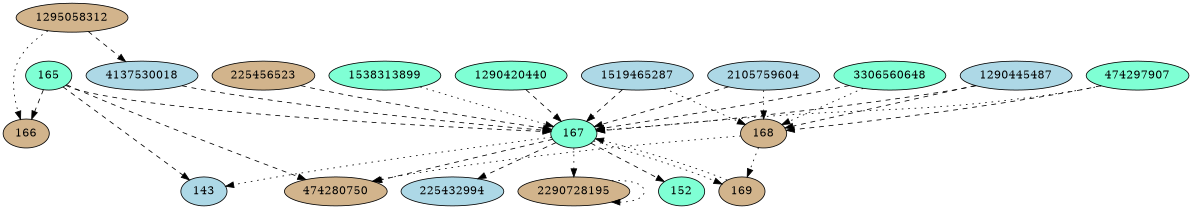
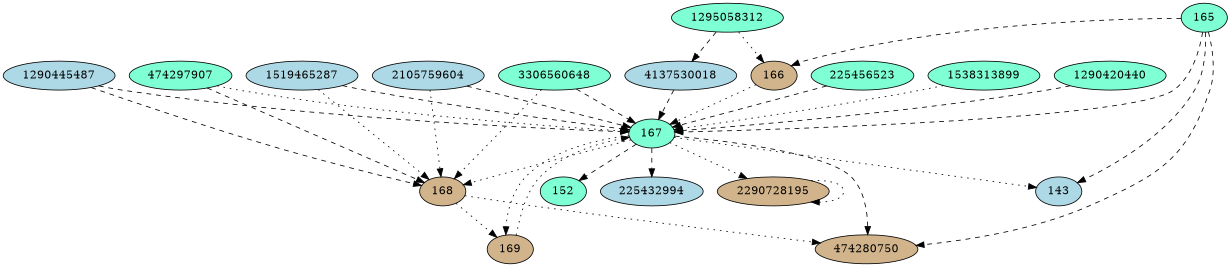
(72, 18) -> (727, 18)
(263, 76) -> (862, 76)
none -> (717, 103)
none -> (527, 167)
